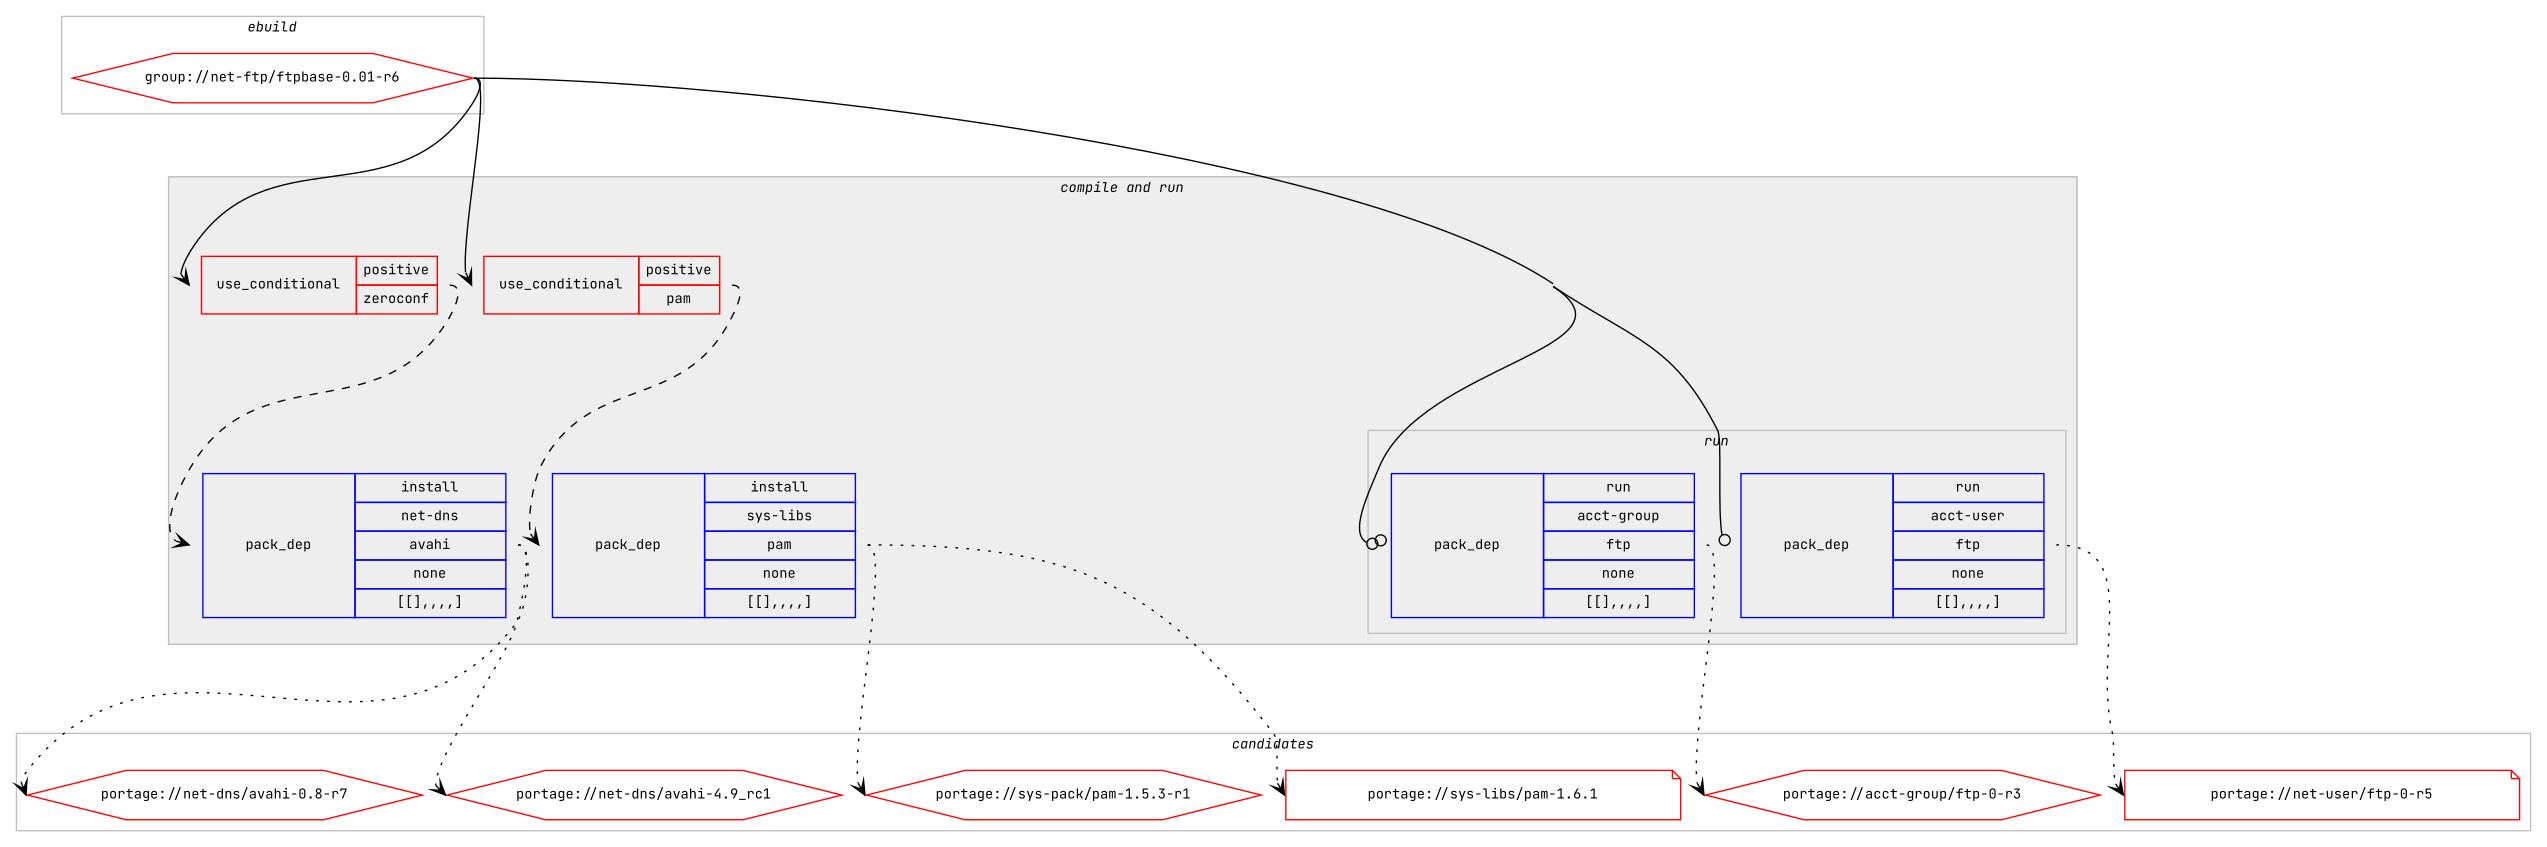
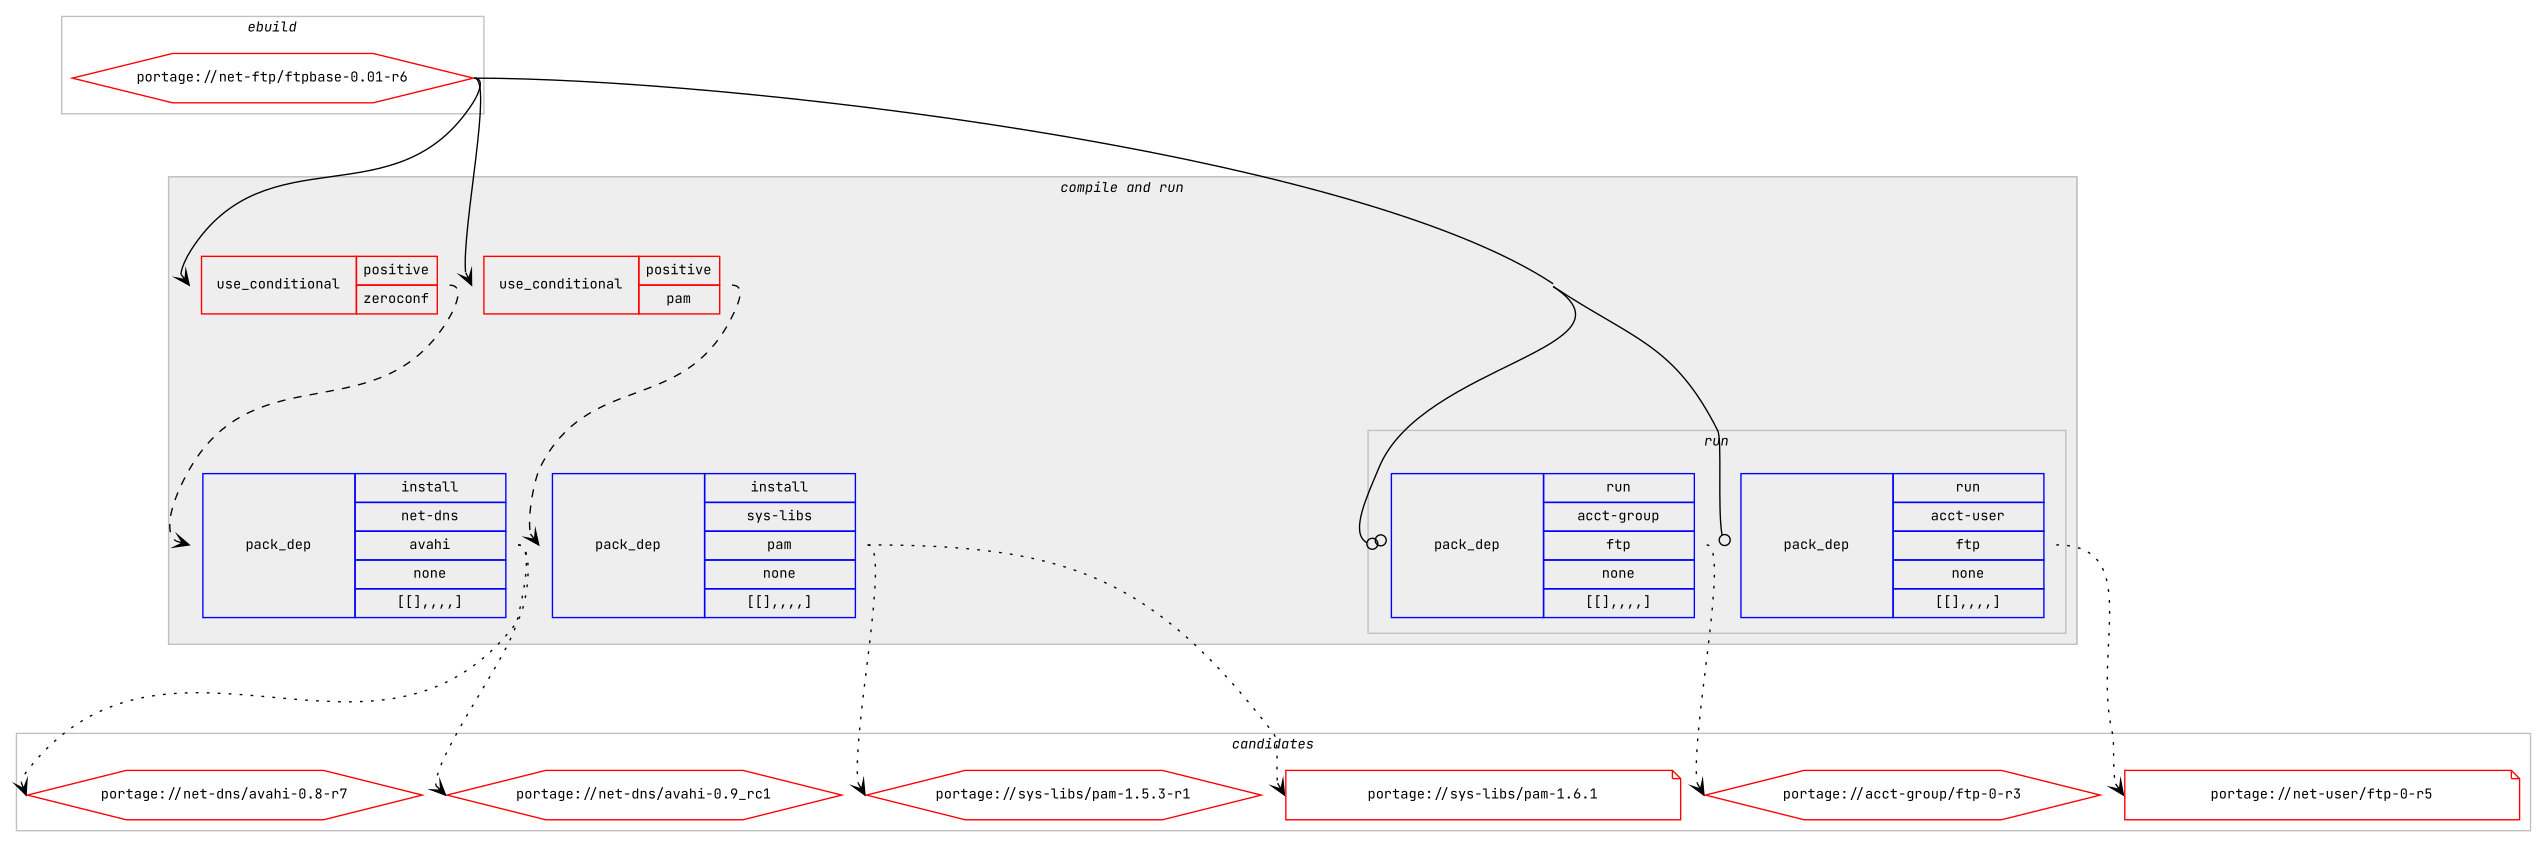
(273, 78) -> (273, 78)
(644, 795) -> (644, 795)
(1064, 795) -> (1064, 795)
